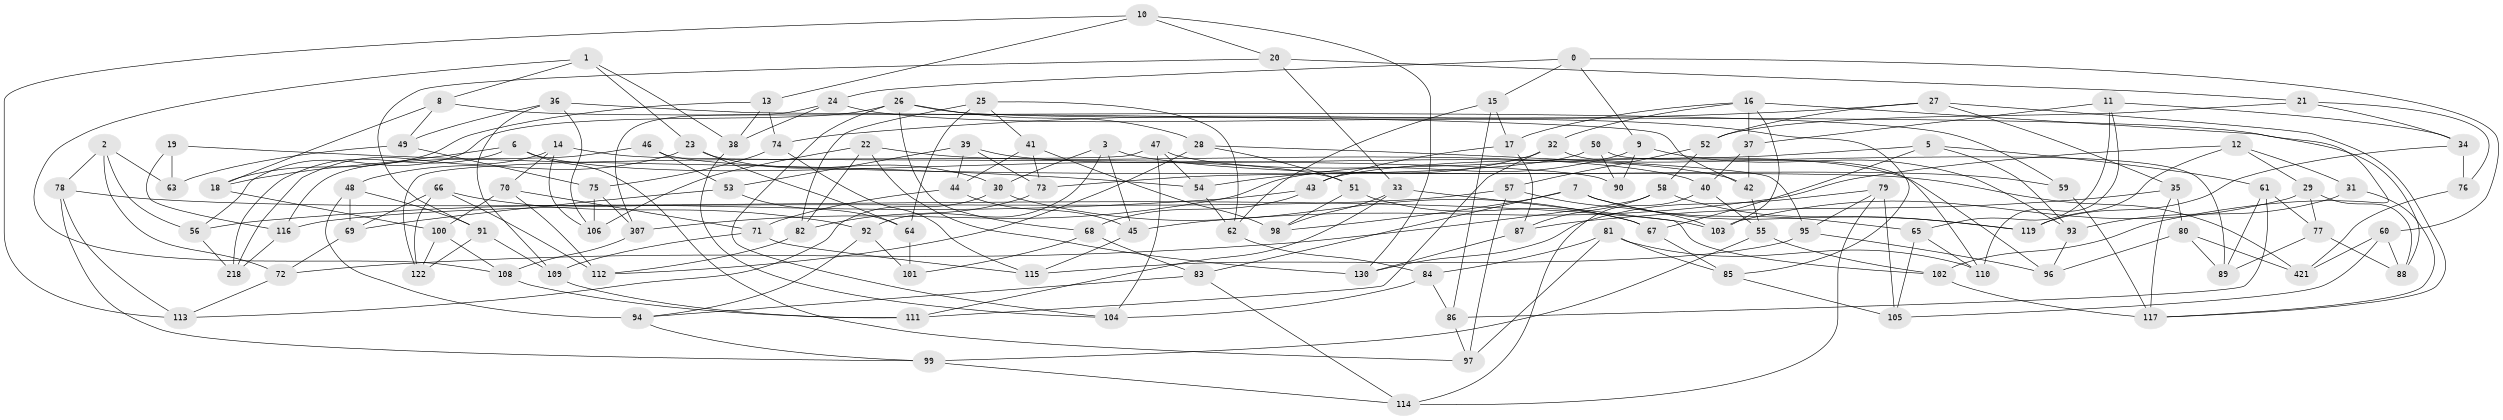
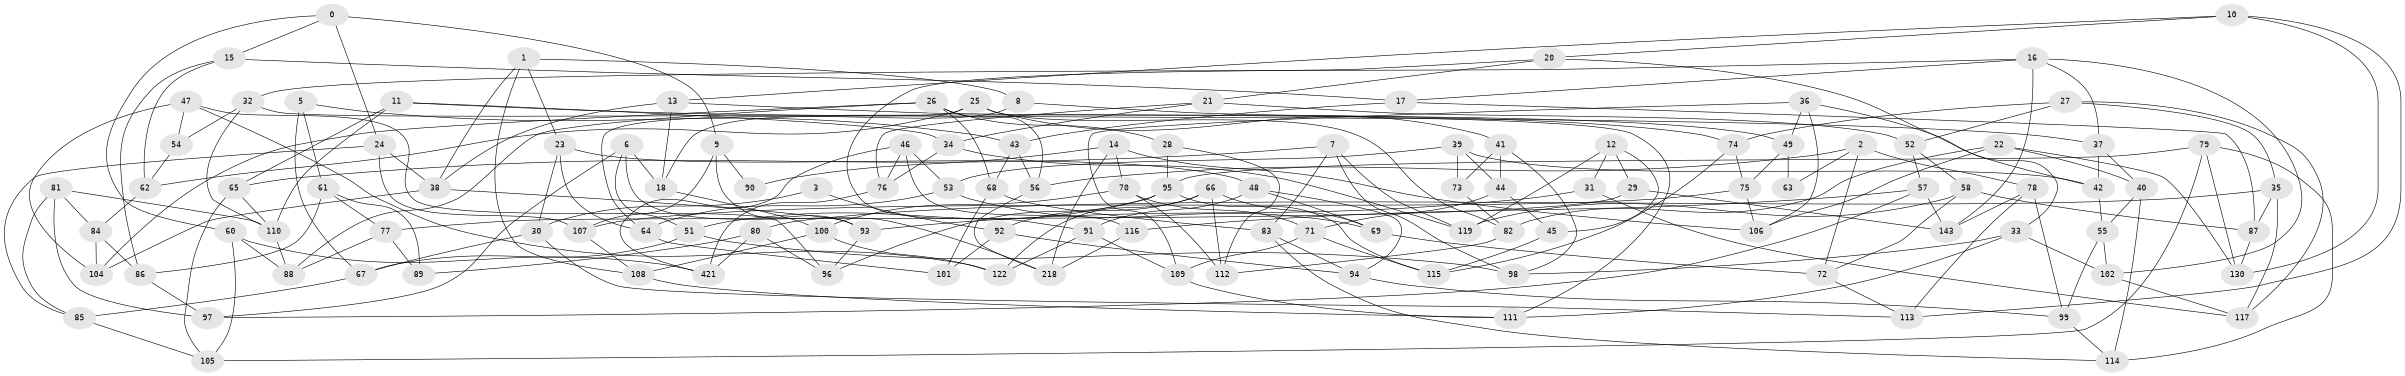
(172, 145) -> none
(1596, 145) -> none
(1279, 162) -> (851, 213)
none -> (892, 170)
(2011, 174) -> (633, 201)
(2064, 188) -> none
(1120, 190) -> none
(2397, 211) -> (282, 254)
(637, 232) -> (580, 232)
(1718, 232) -> (1946, 232)
